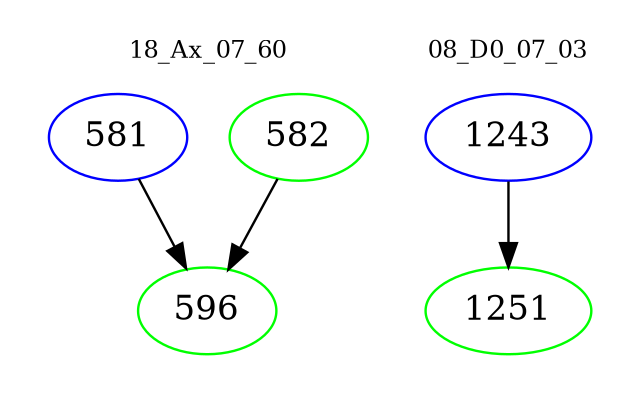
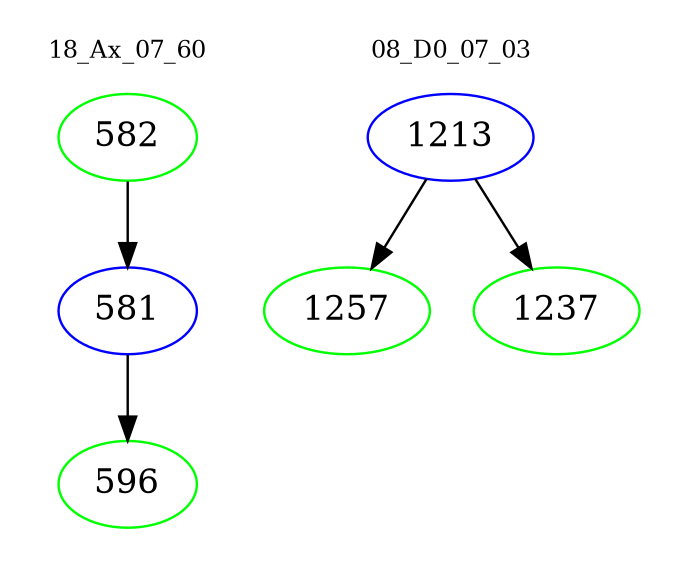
(508, 137) -> (451, 137)
(259, 213) -> (128, 212)
(508, 311) -> (347, 311)
none -> (557, 311)
